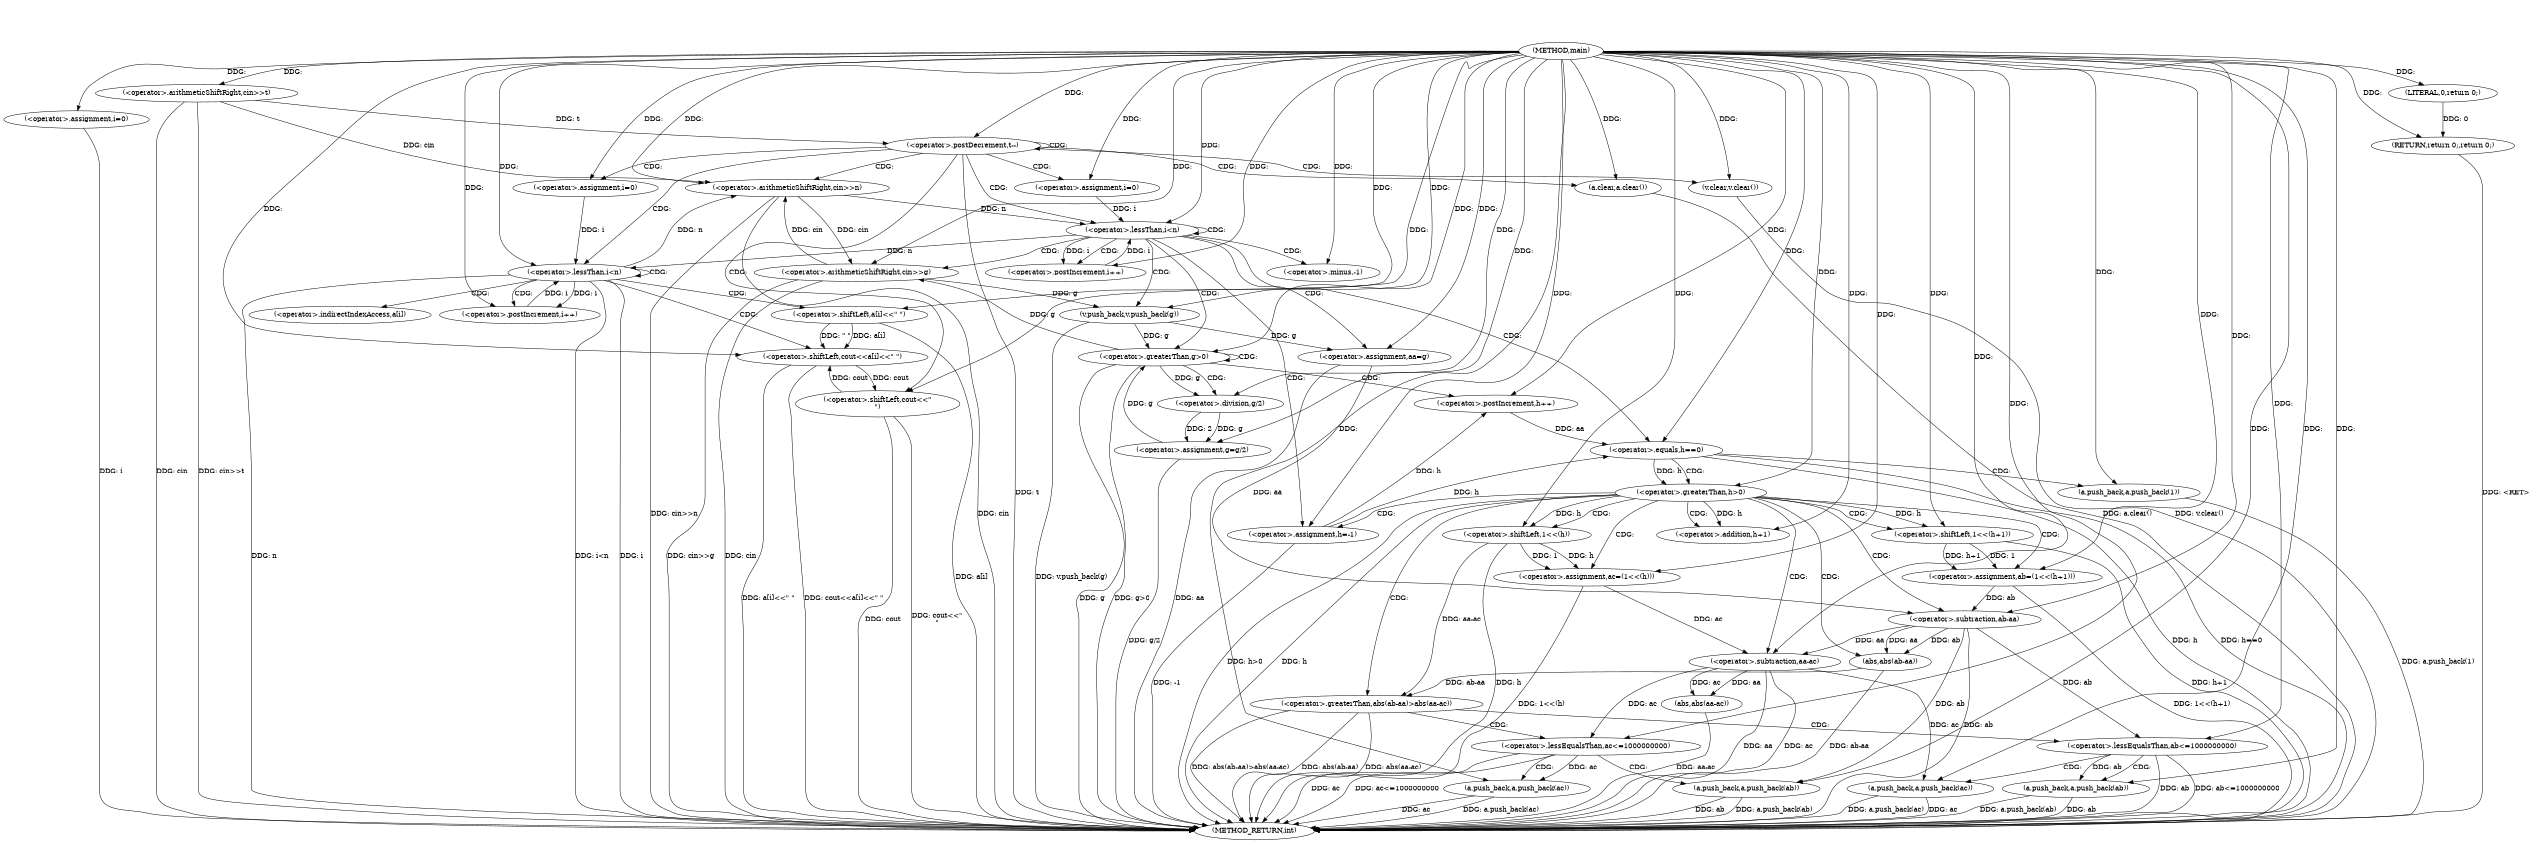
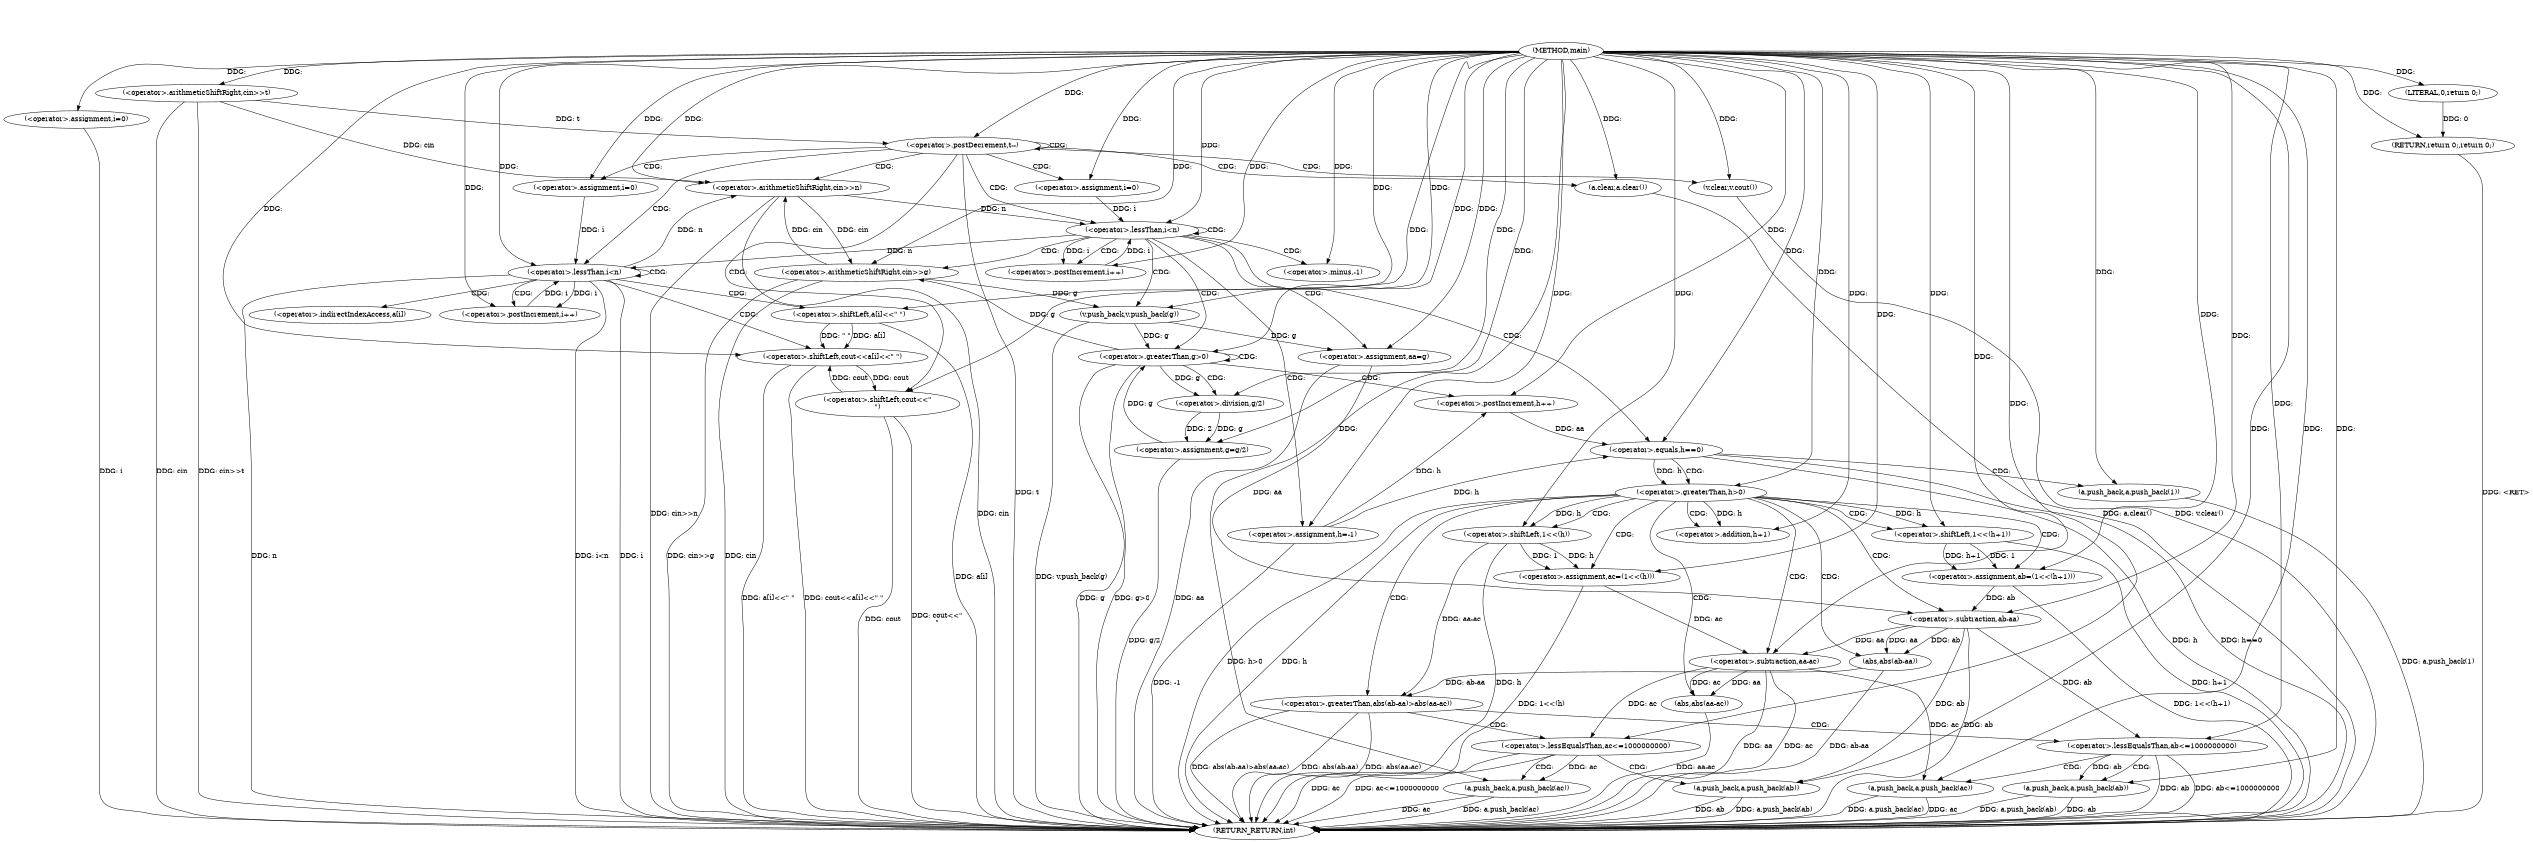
(1730, 188) -> (1730, 188)
(1476, 497) -> (1690, 583)
(1254, 831) -> (1254, 831)
